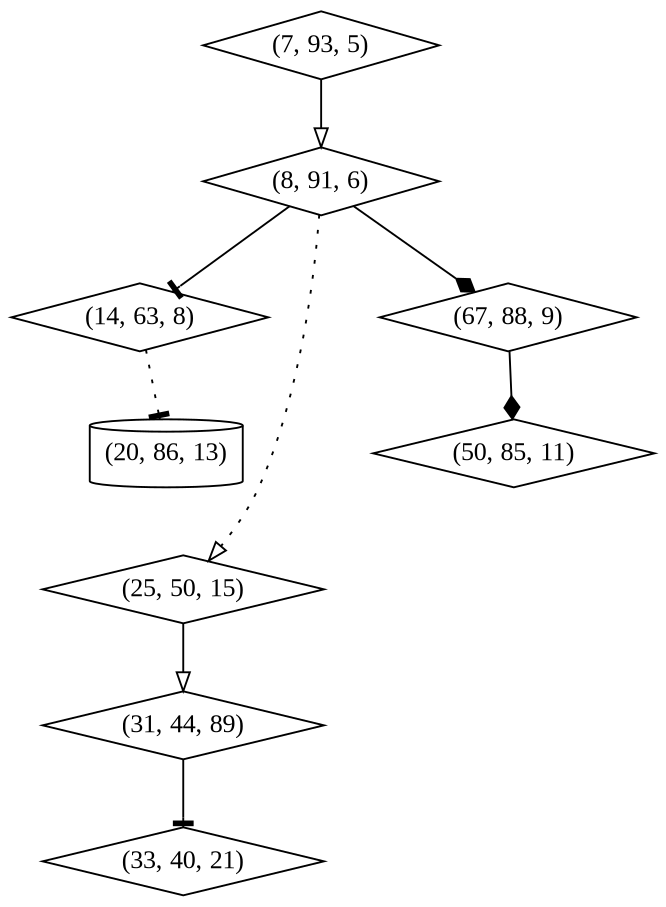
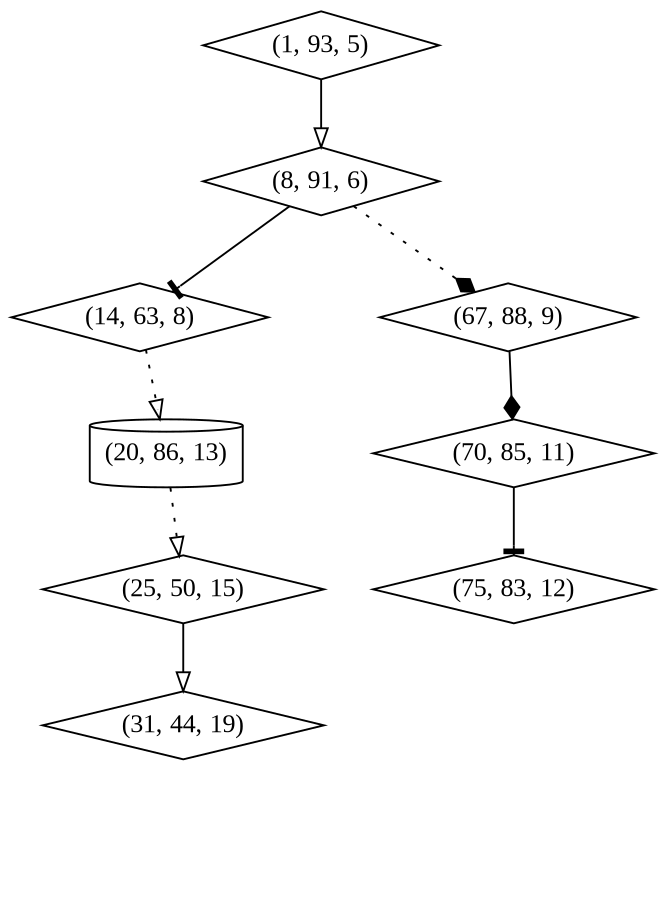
(321, 45) -> (321, 45)
(405, 242) -> (405, 242)
(152, 380) -> (152, 380)
(292, 388) -> (174, 512)
(514, 453) -> (514, 453)
none -> (514, 589)
(183, 725) -> (183, 725)
(183, 861) -> none
